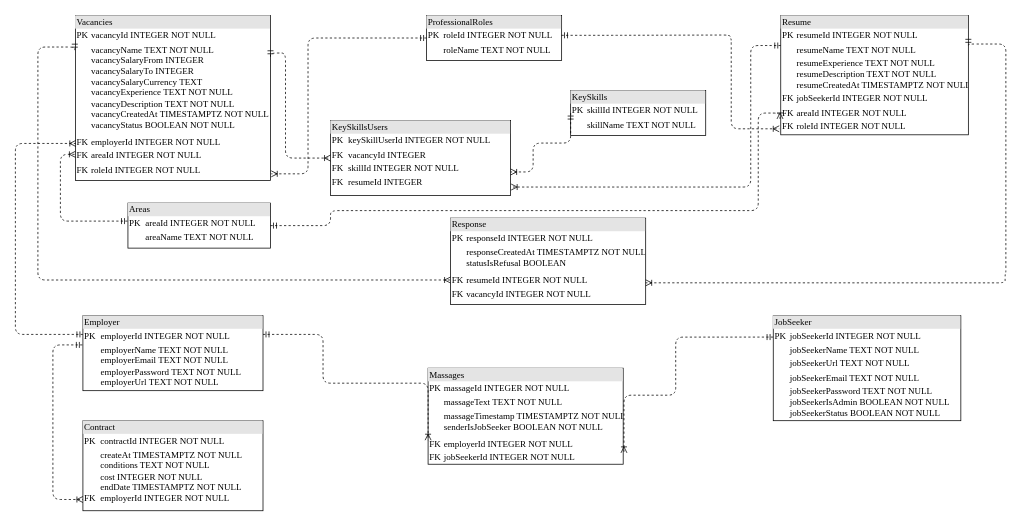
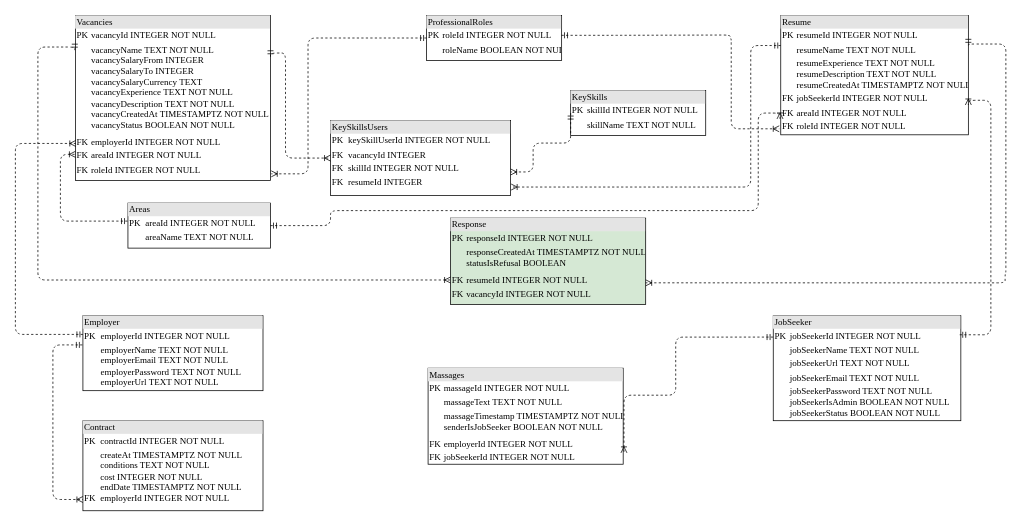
(485, 32) -> (485, 32)
none -> (990, 220)
(548, 261) -> (548, 261)
(372, 383) -> none
